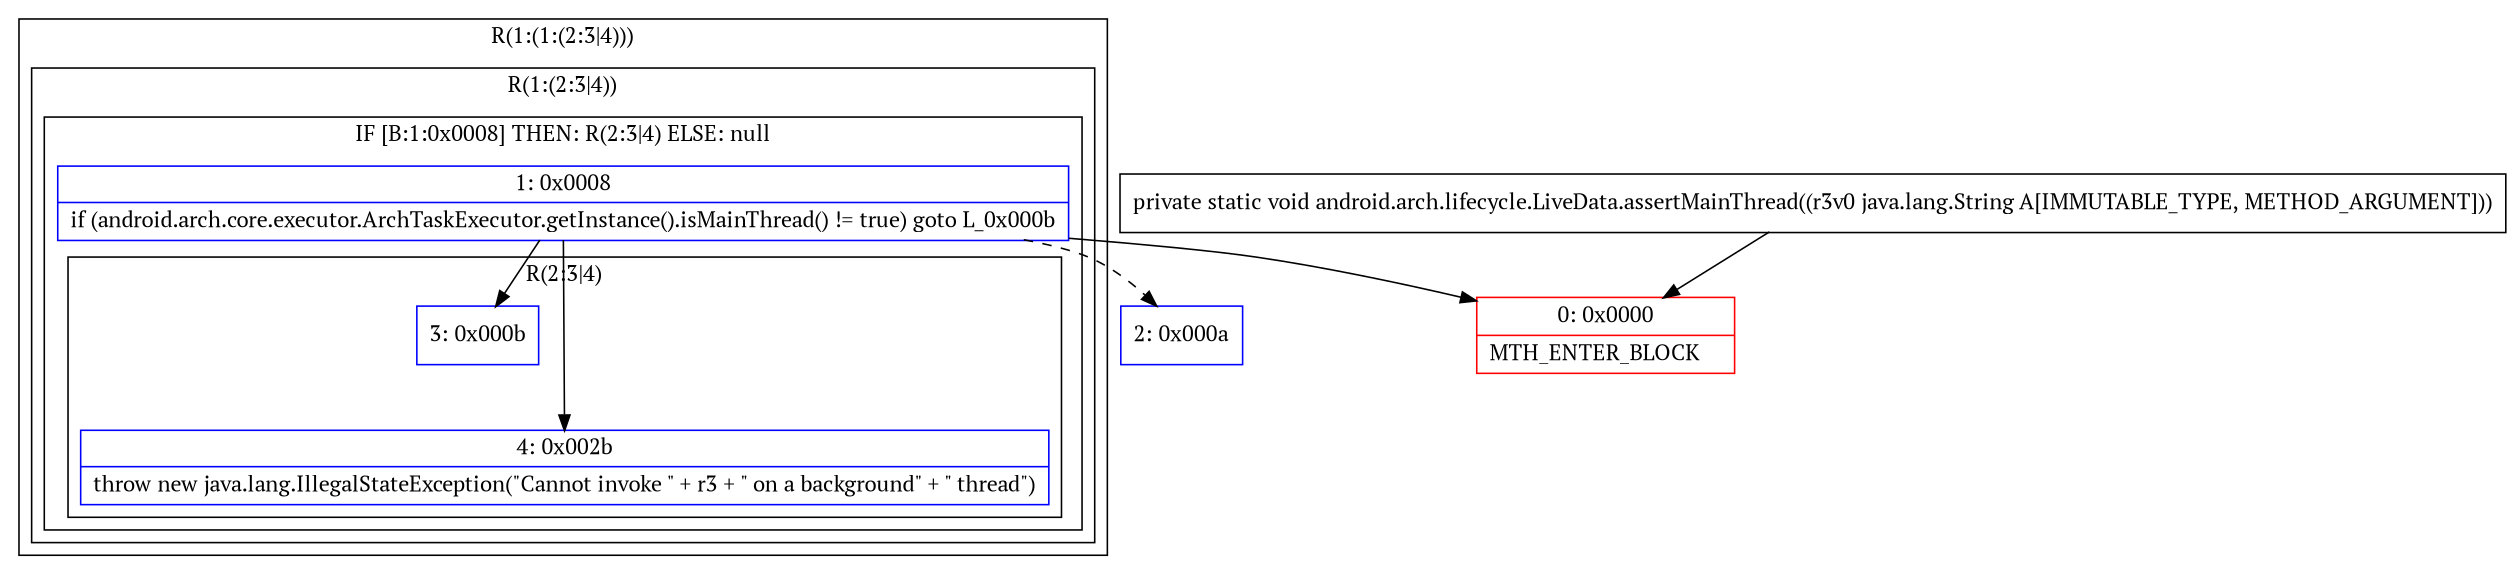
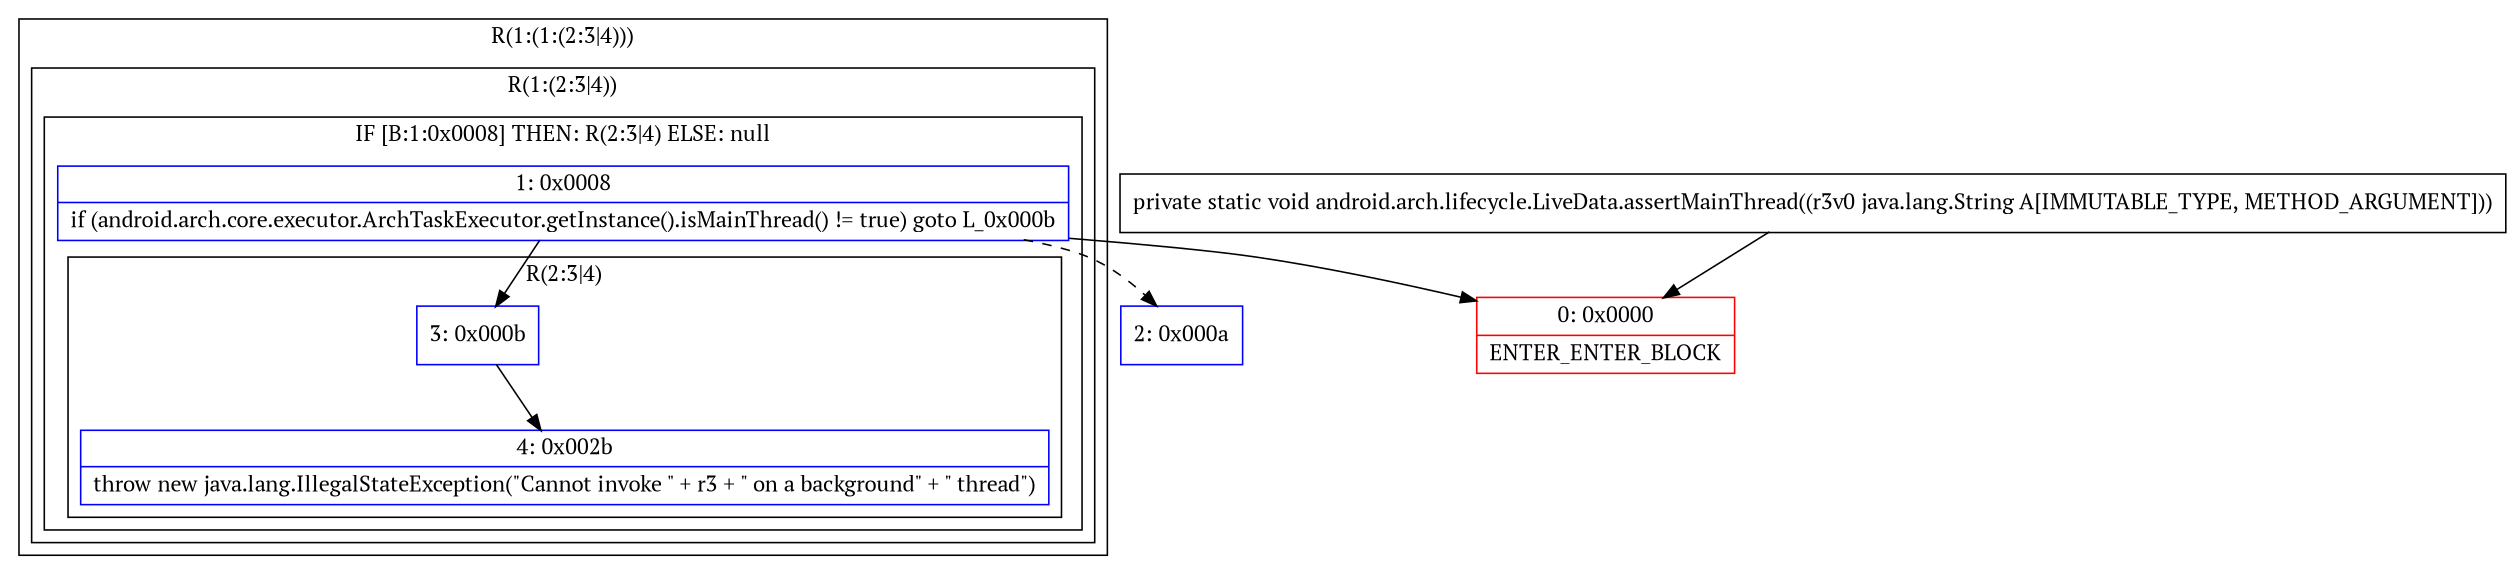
(564, 327) -> (514, 391)
(1595, 354) -> (1606, 354)
